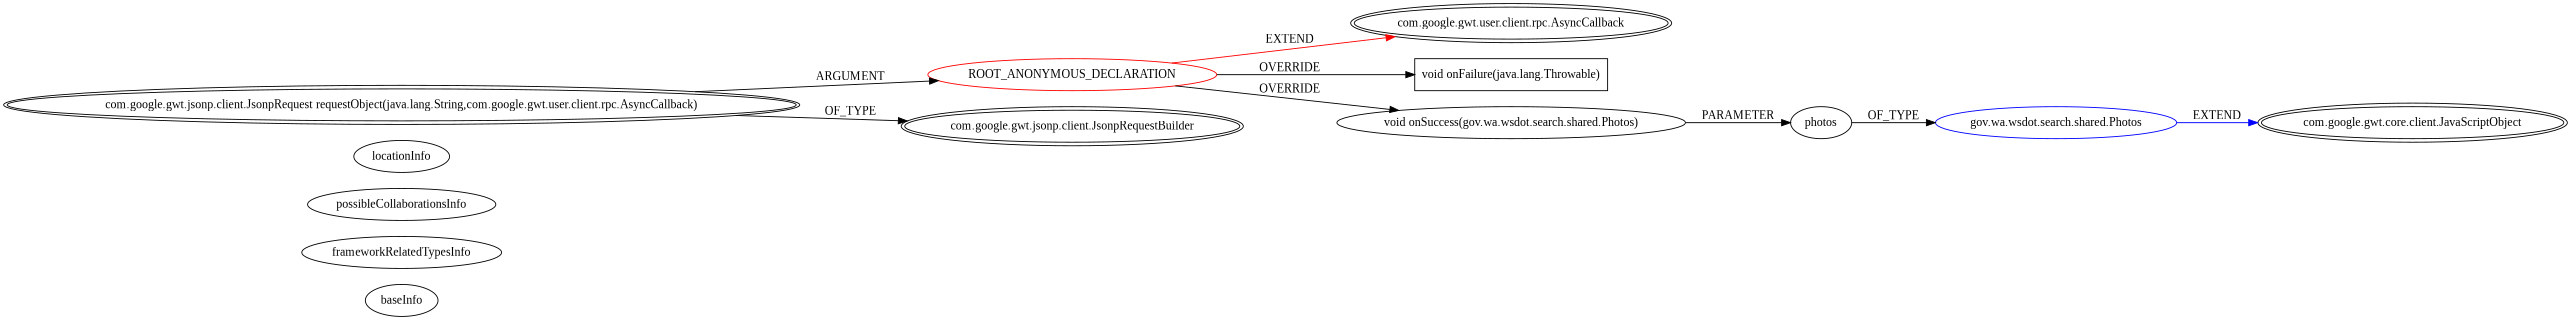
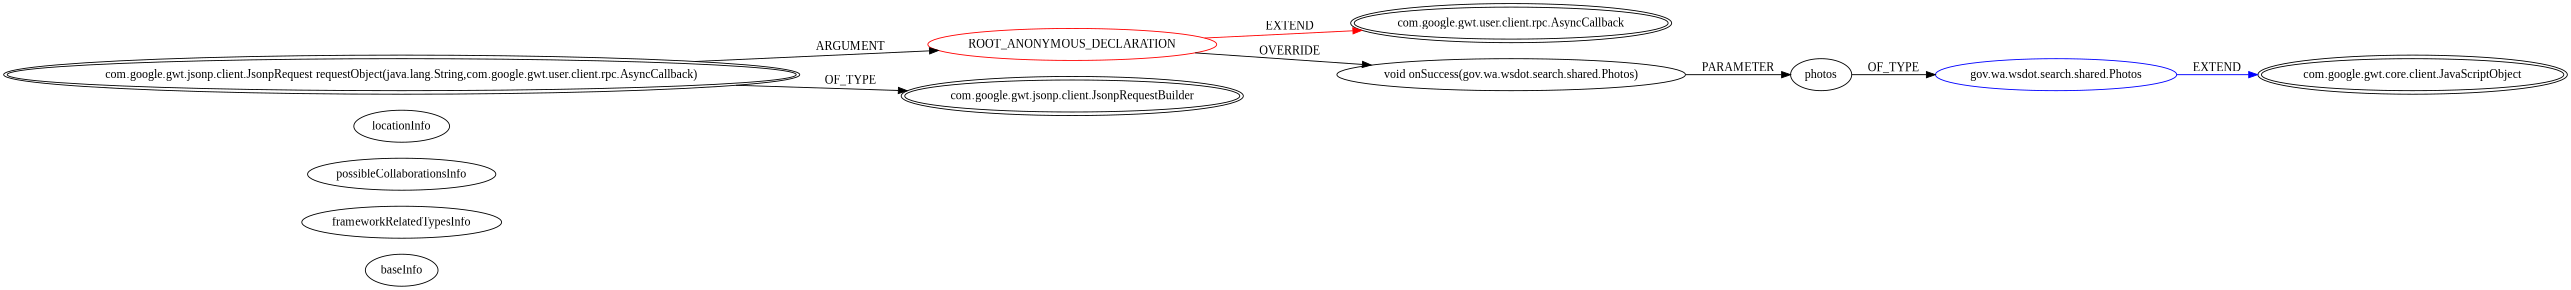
(1511, 75) -> none
